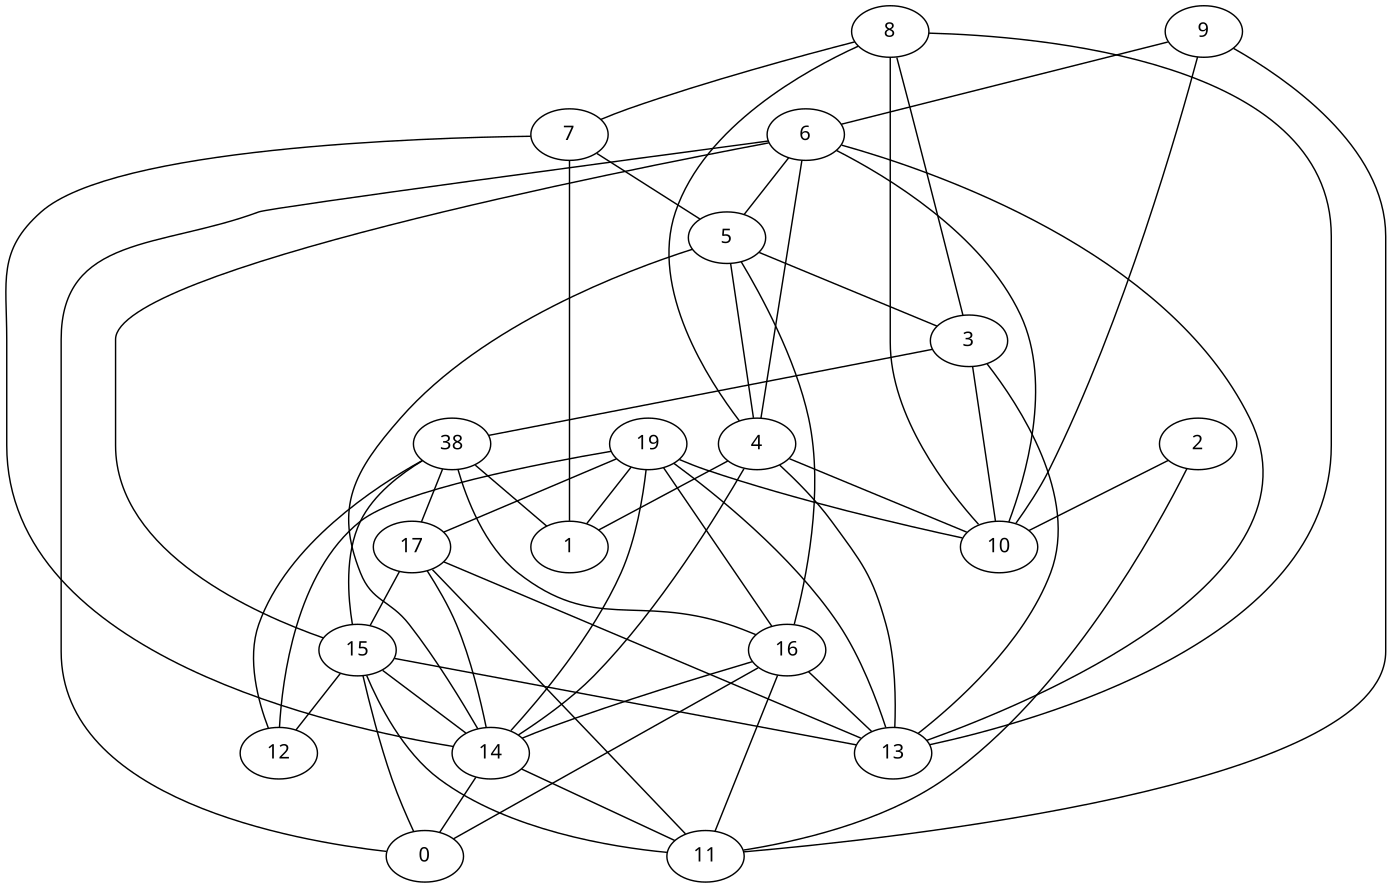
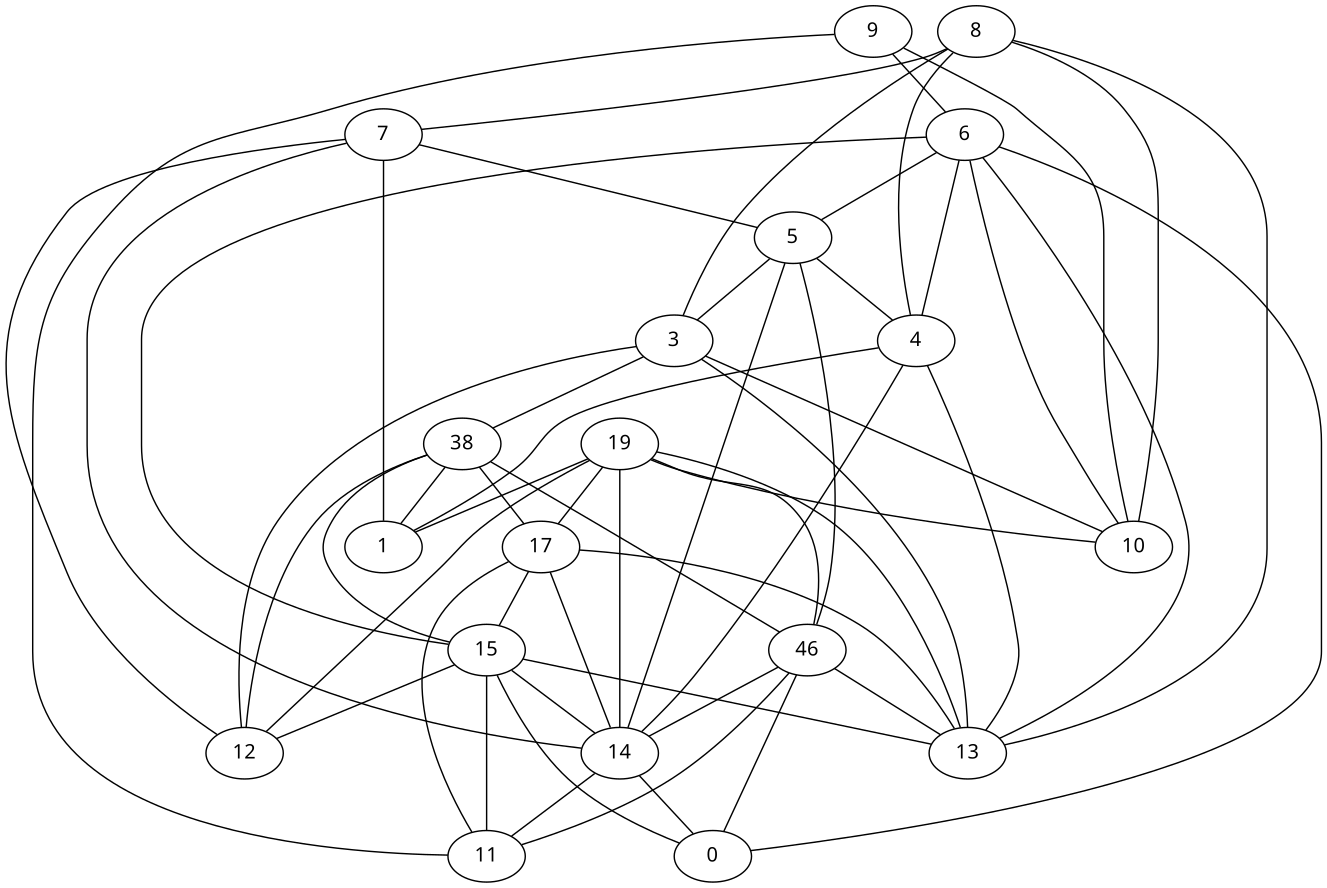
none -> (7, 356)
(1198, 444) -> none
none -> (347, 452)
(878, 495) -> none
(787, 650) -> (807, 650)
